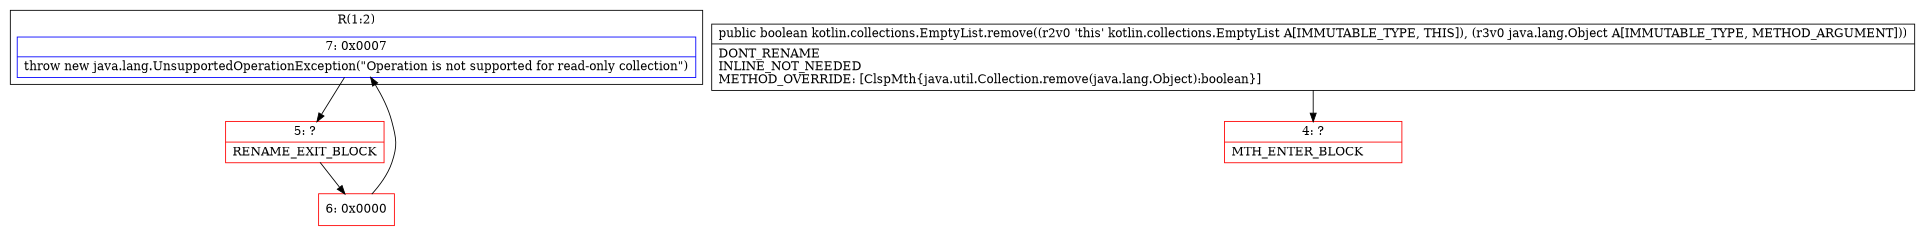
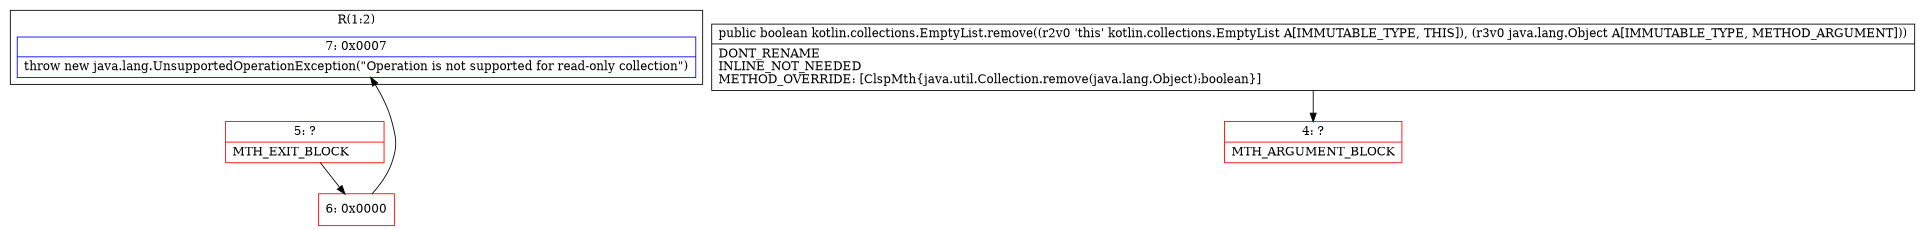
(333, 96) -> none
(305, 152) -> (291, 152)
(1298, 152) -> (1313, 152)
